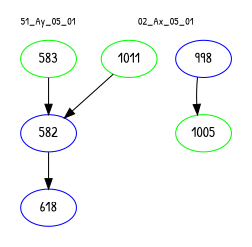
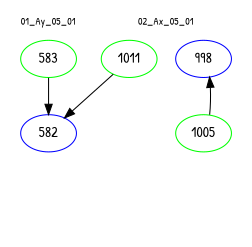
(49, 22) -> (49, 22)
(197, 91) -> (210, 101)
(49, 208) -> none
